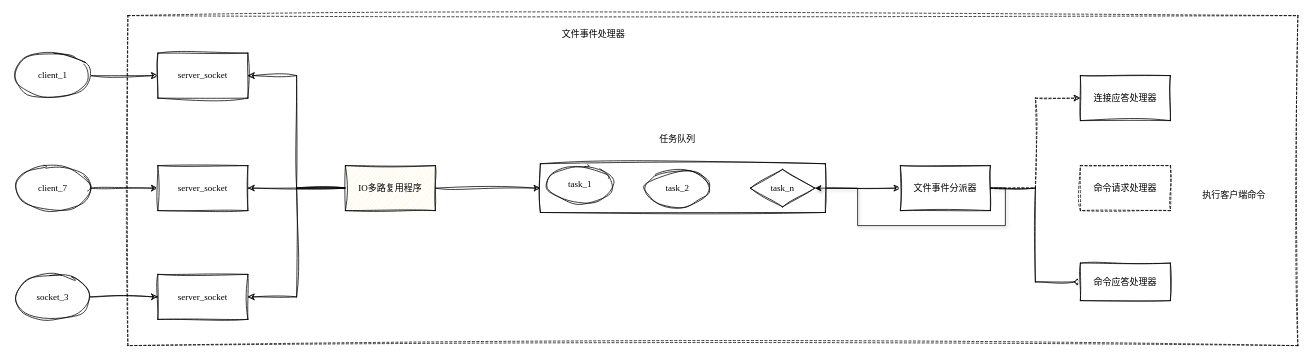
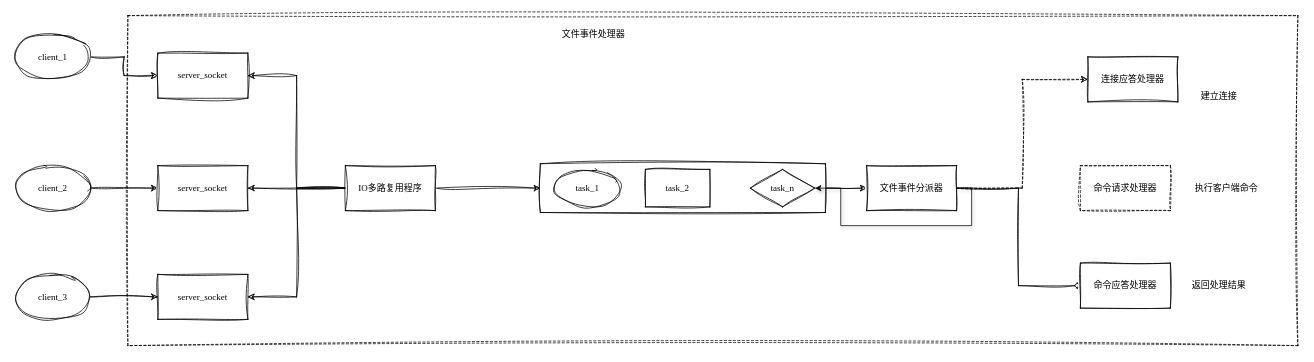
(53, 75) -> (53, 57)
none -> (1219, 96)
(1125, 98) -> (1133, 79)
(678, 139) -> none
(580, 184) -> (588, 188)
(53, 188) -> (53, 188)
(390, 188) -> (390, 188)
(678, 188) -> (678, 188)
(945, 188) -> (912, 188)
(1234, 195) -> (1227, 188)
(1125, 282) -> (1125, 285)
none -> (1219, 285)
(53, 297) -> (53, 297)
